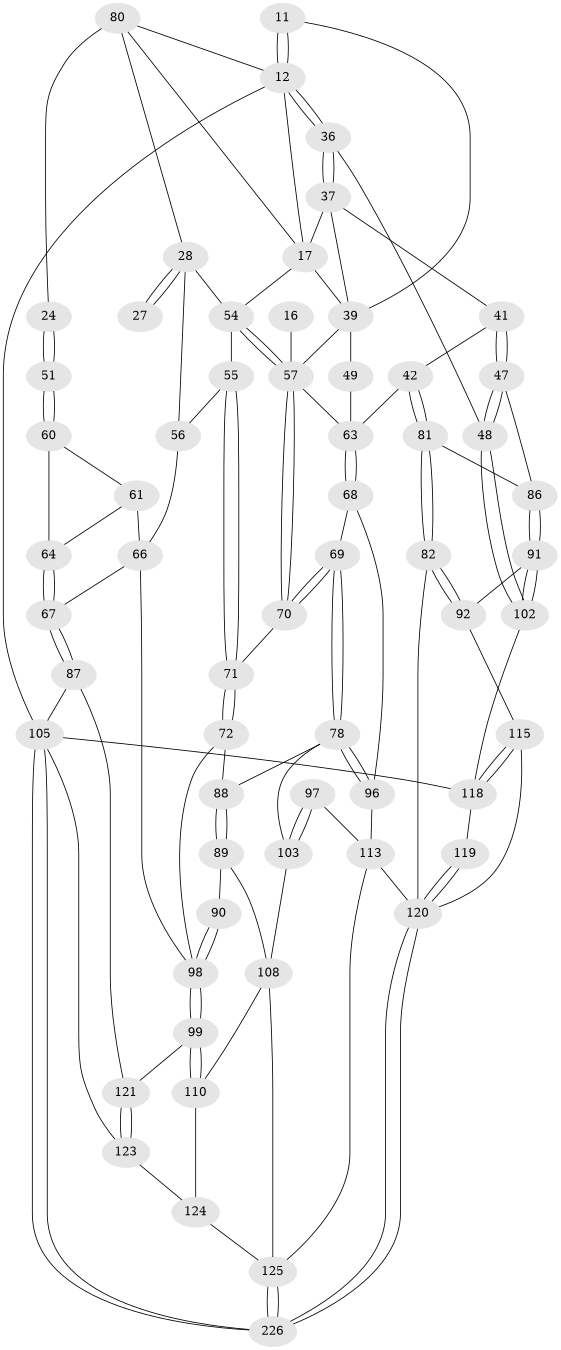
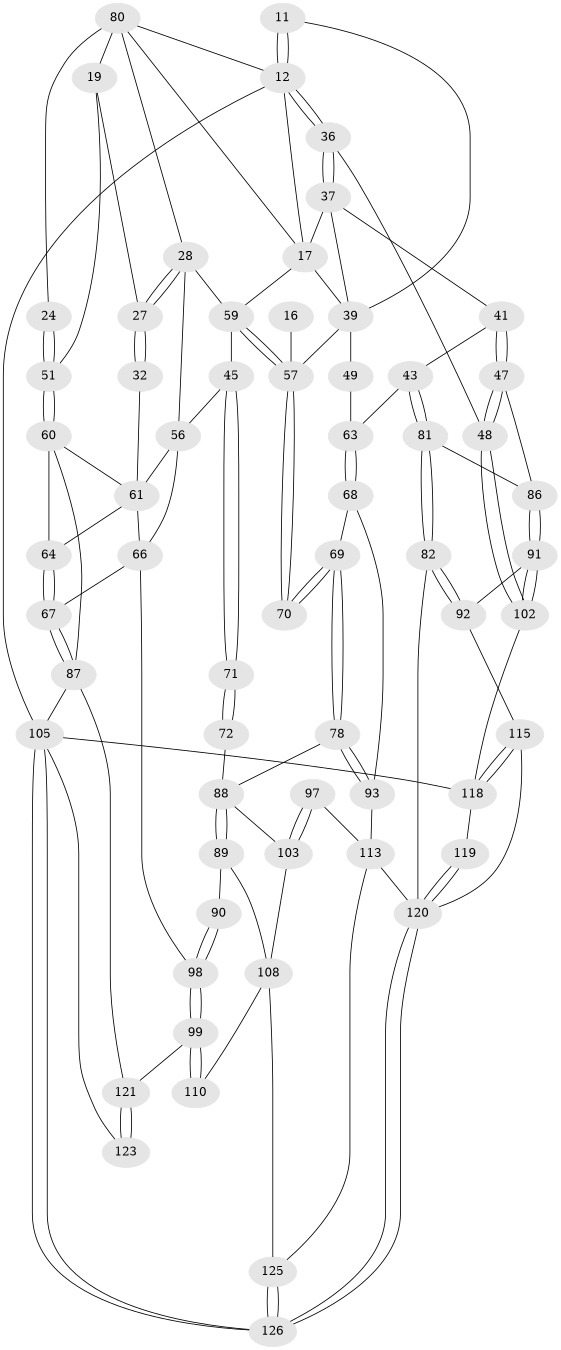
none -> (95, 78)
(231, 317) -> (231, 317)
none -> (140, 376)
(231, 376) -> (231, 376)
(410, 376) -> (410, 376)
(321, 406) -> none
none -> (158, 466)
none -> (80, 554)
(258, 645) -> none
(281, 784) -> (255, 824)
(372, 794) -> (372, 794)
(180, 849) -> none
(196, 1212) -> none
(273, 1332) -> (273, 1332)
